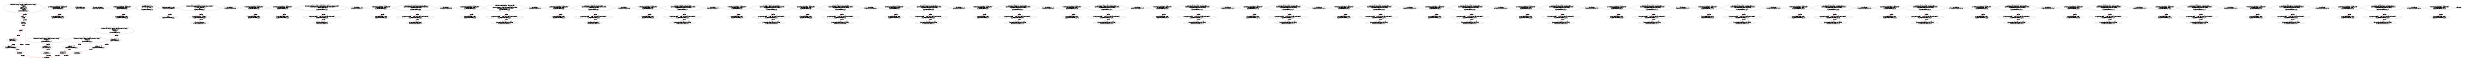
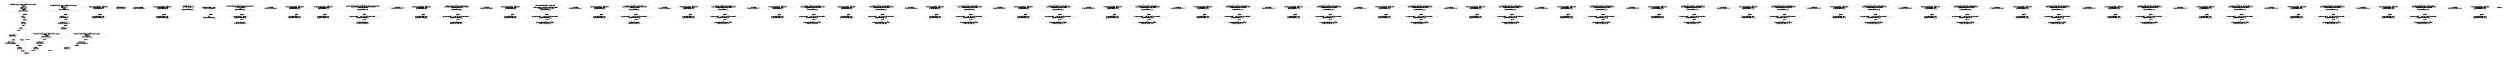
(25, 20) -> (25, 20)
(62, 56) -> none
